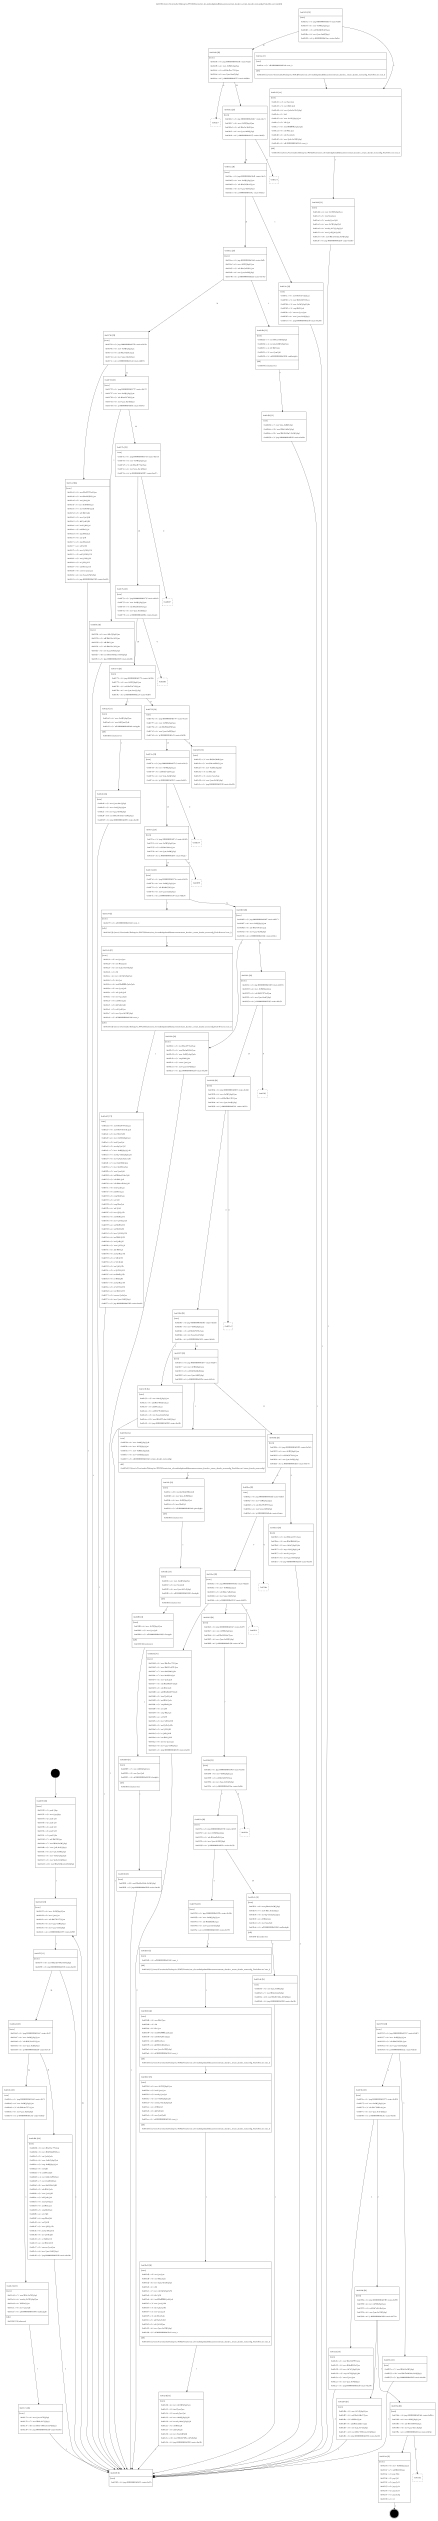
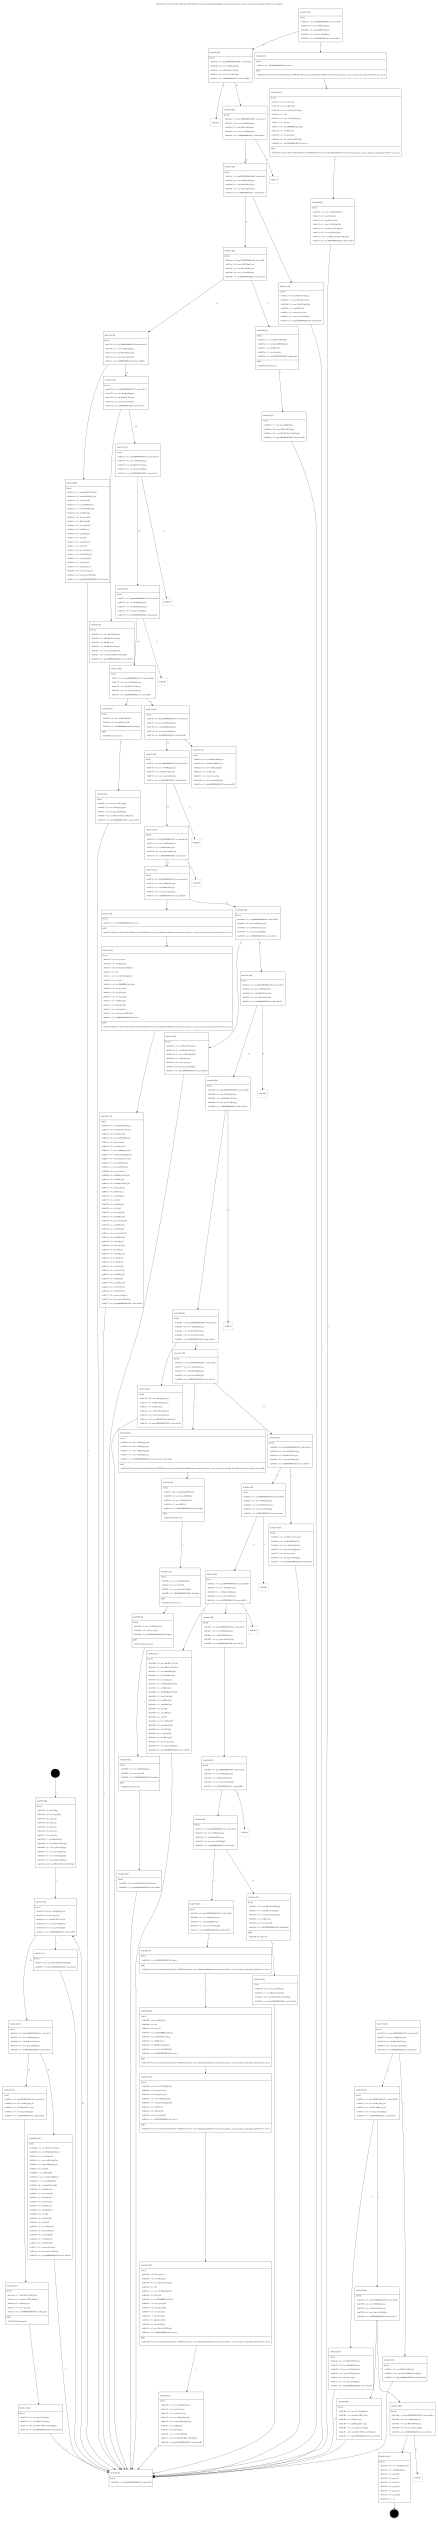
(384, 45) -> (321, 47)
(92, 1570) -> none
(44, 1995) -> (24, 1976)
